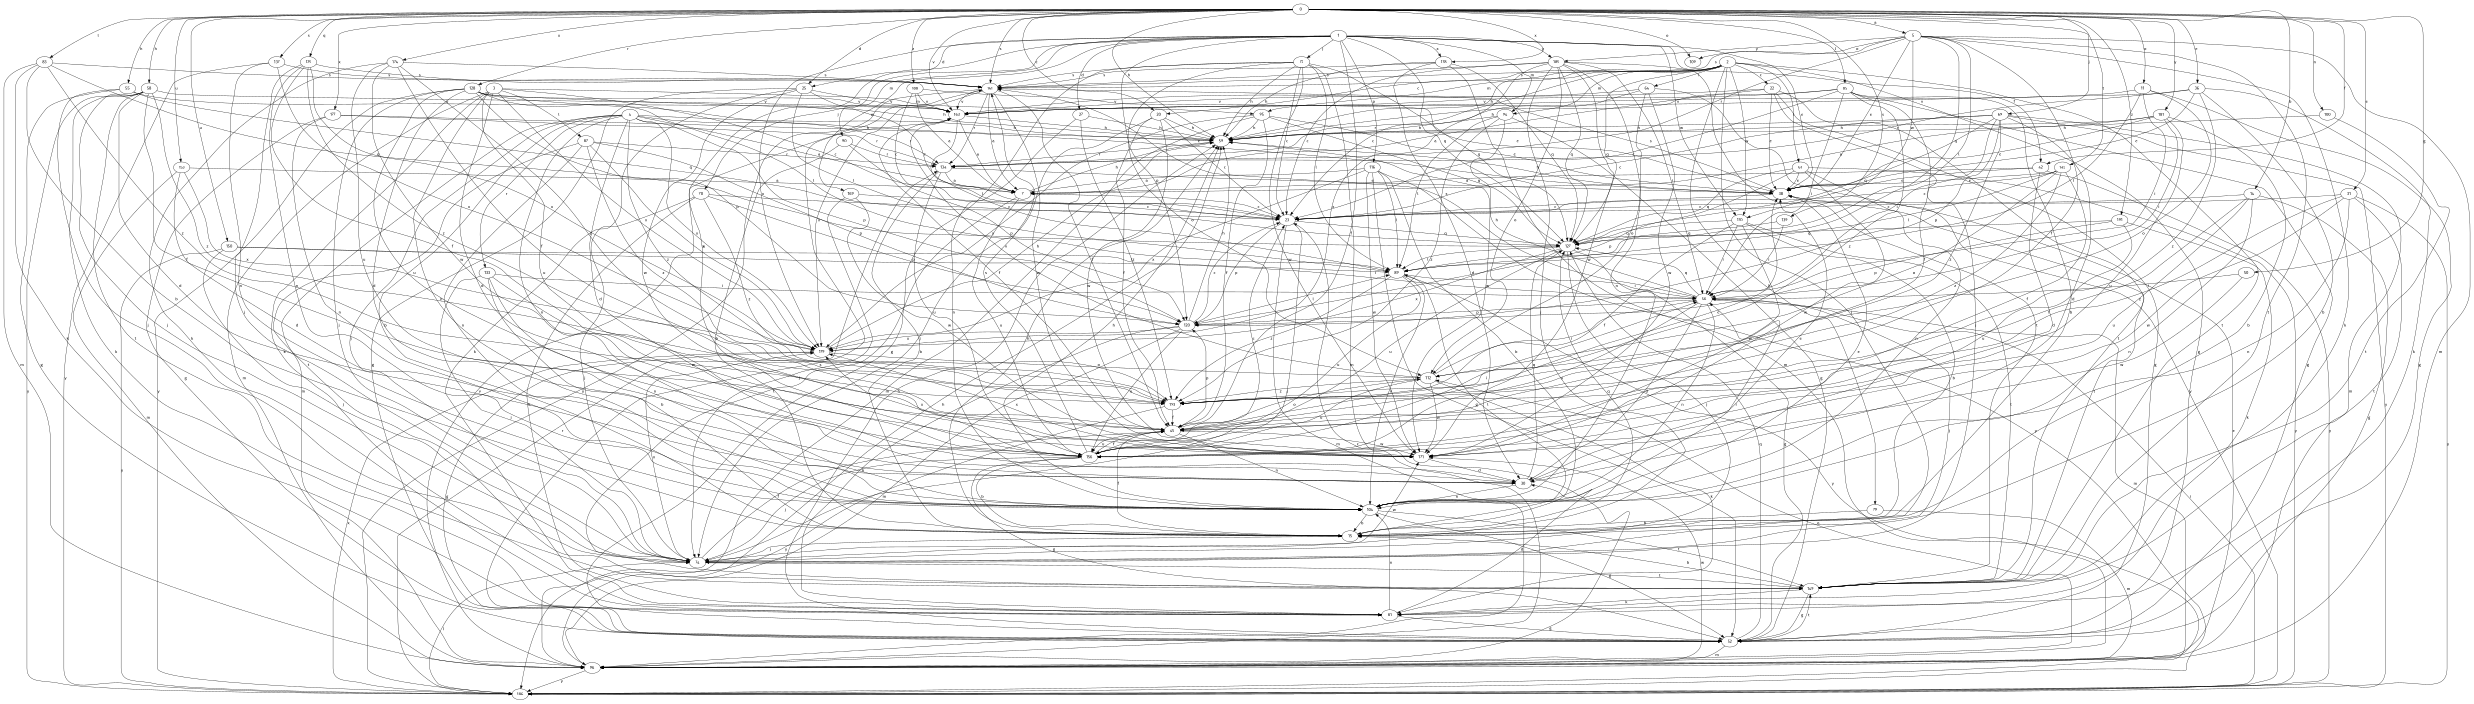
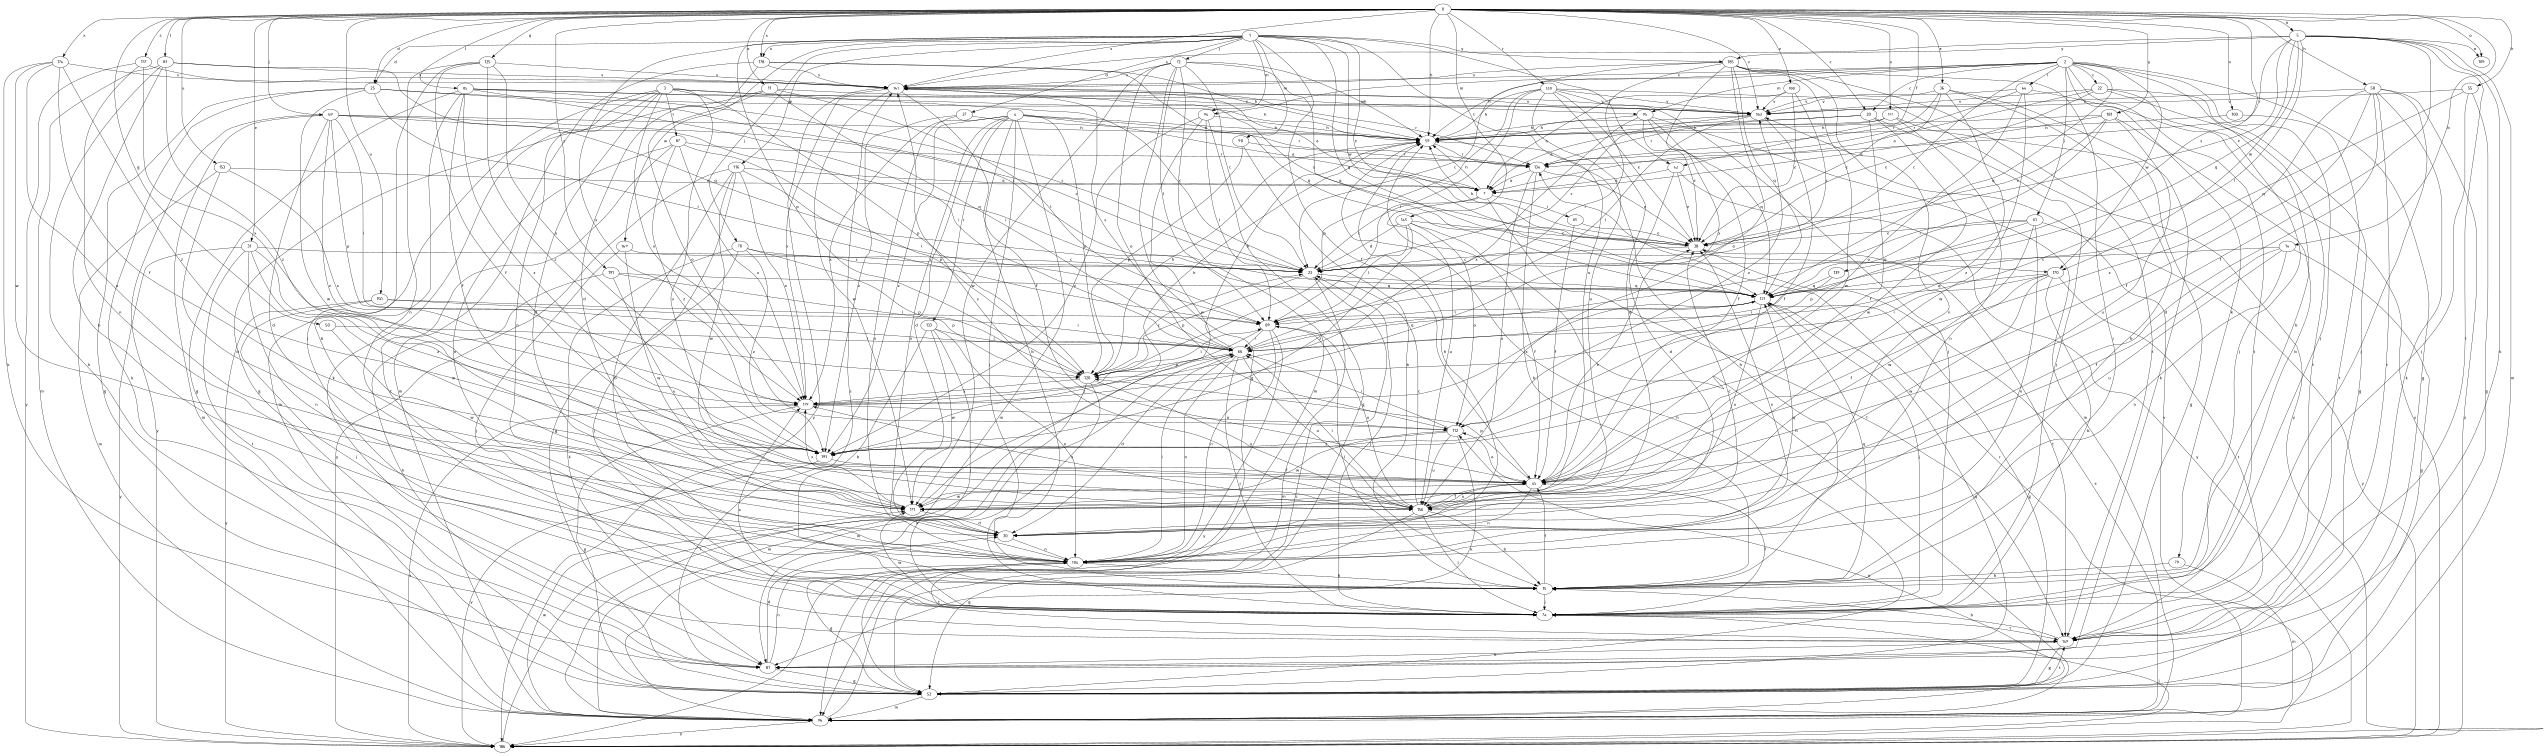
(1925, 194) -> (1371, 246)
none -> (888, 213)
none -> (1575, 220)
none -> (2197, 553)
